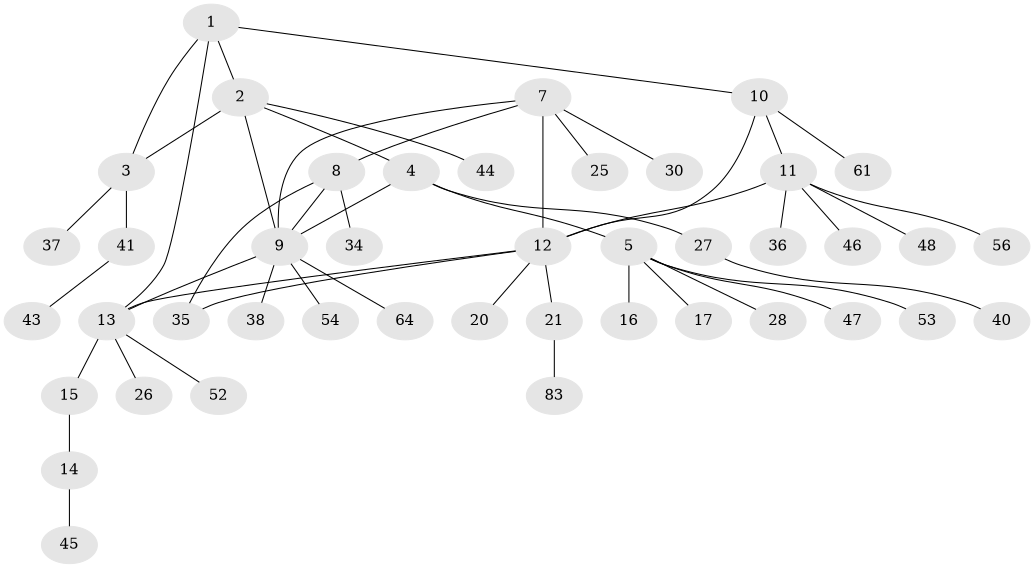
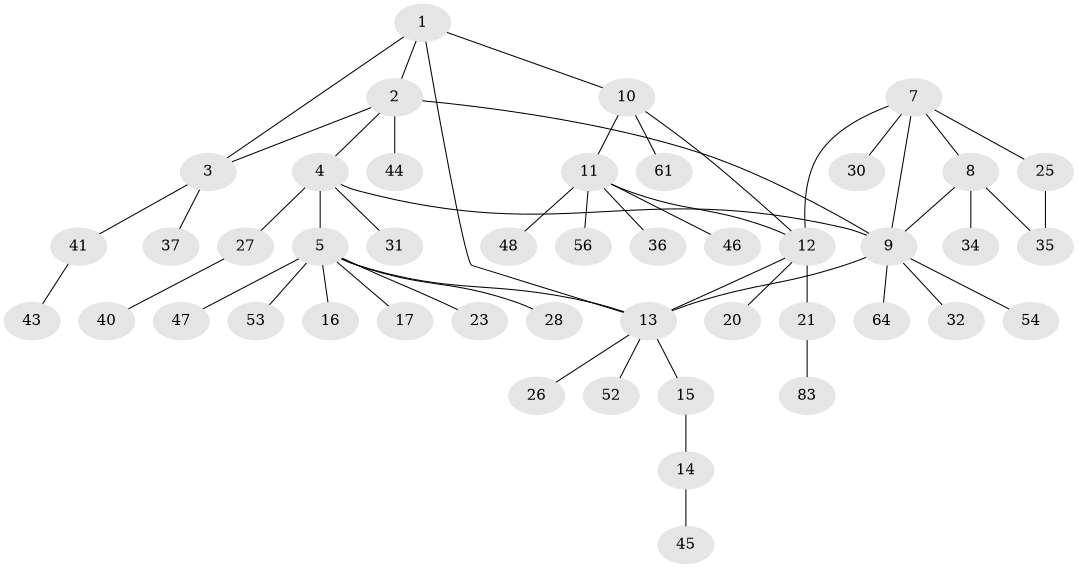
none -> (395, 247)
(295, 285) -> (1045, 209)
none -> (497, 288)
(256, 321) -> (956, 321)
none -> (480, 321)
